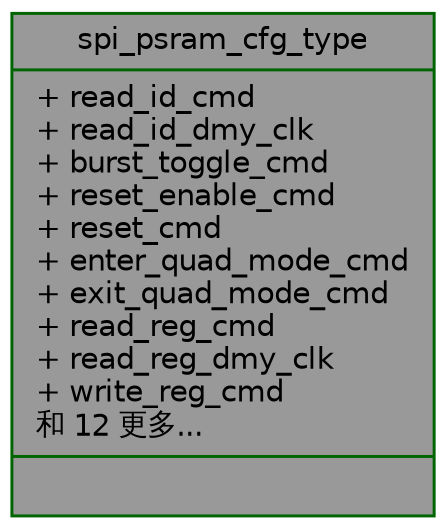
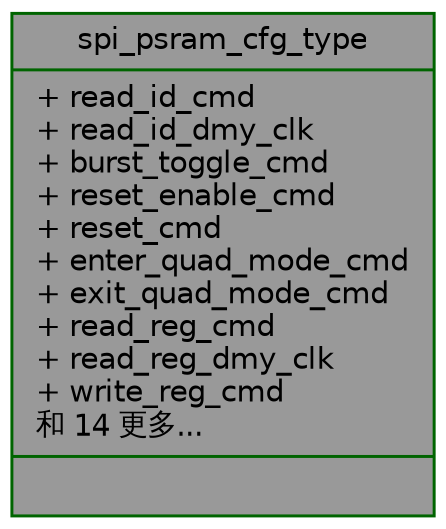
(120, 425) -> (120, 425)
